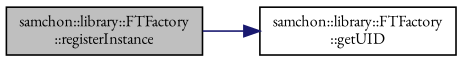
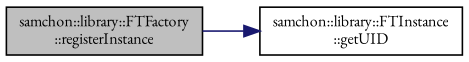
(358, 31) -> (361, 31)
